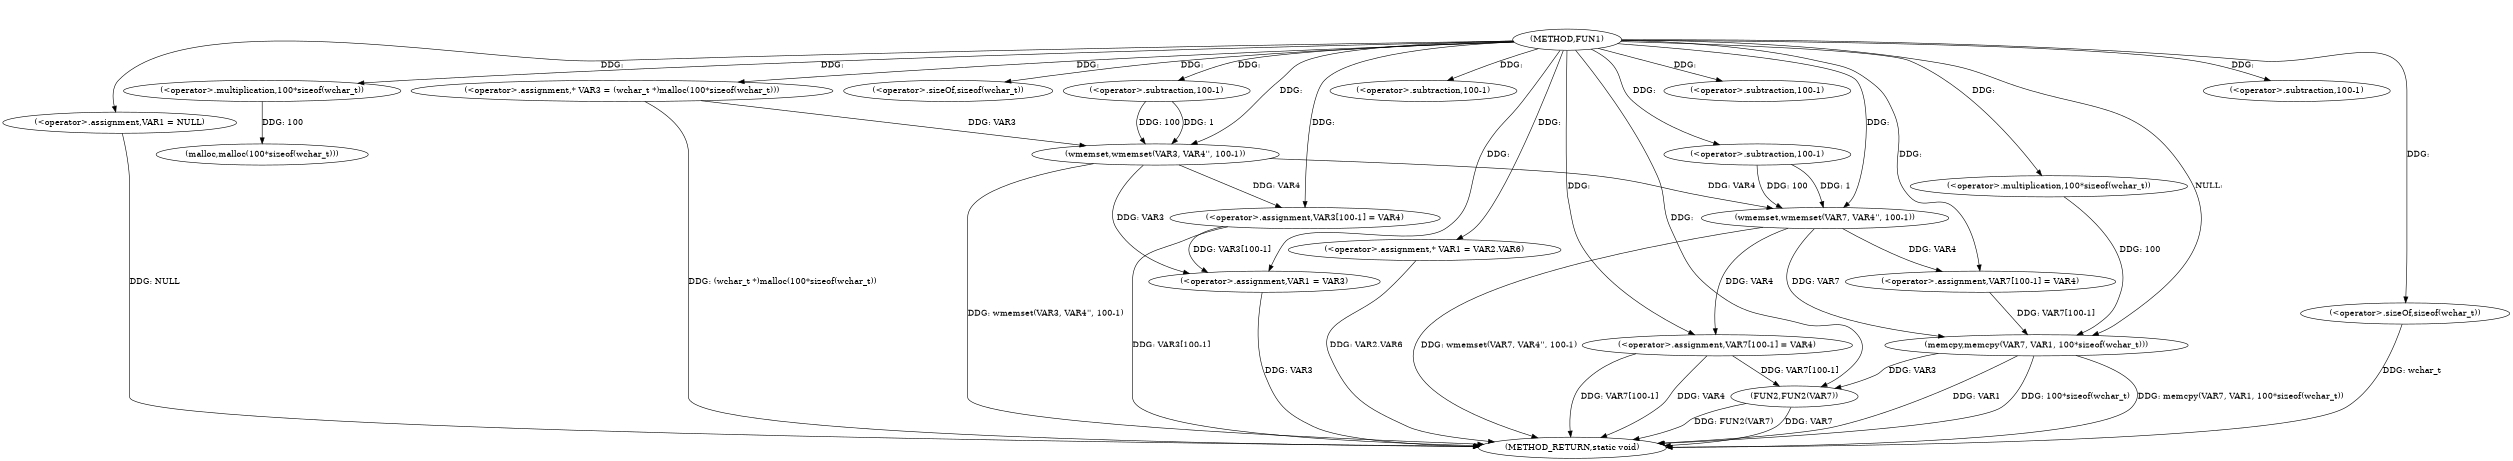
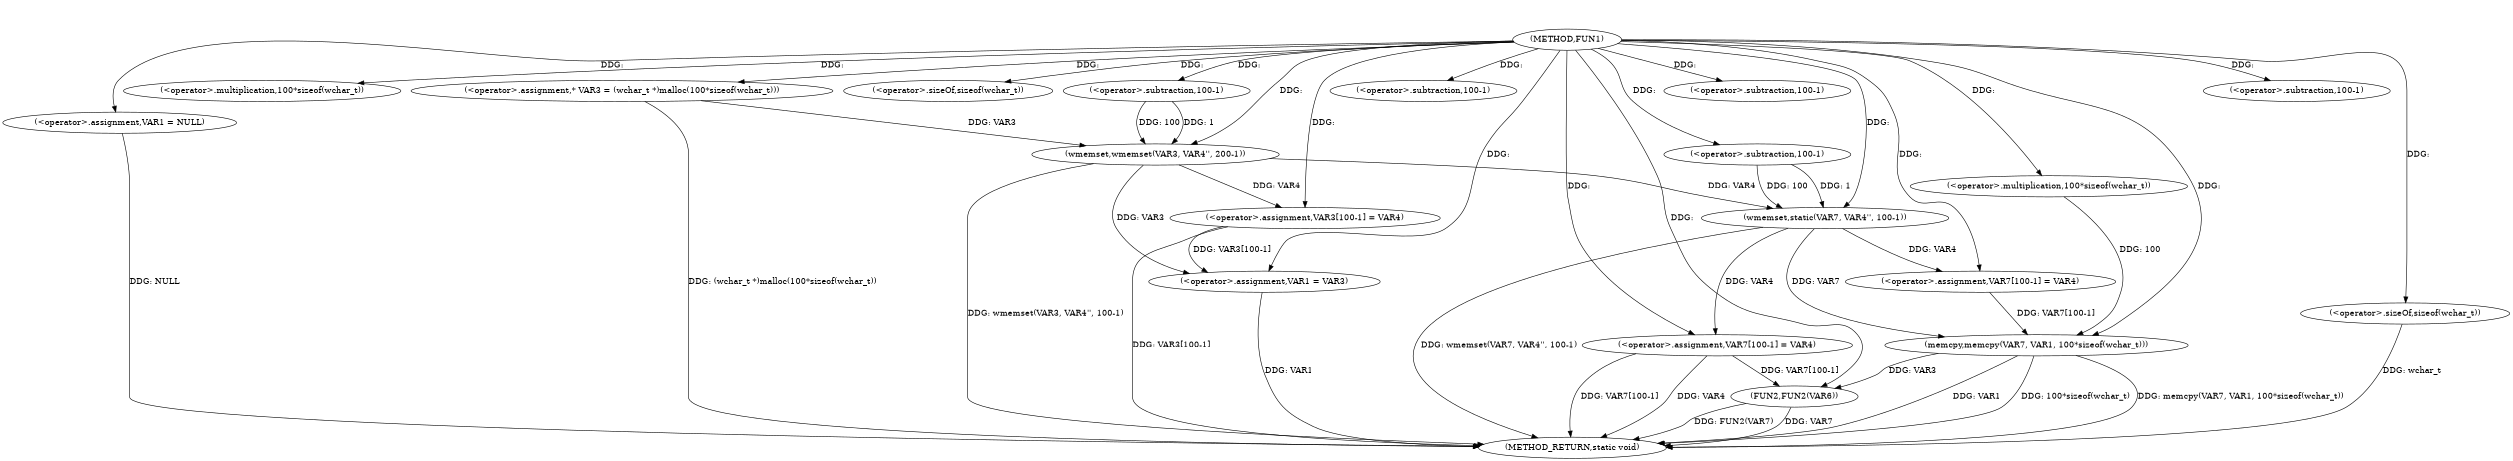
(262, 155) -> none
(1156, 155) -> (1156, 155)
(2211, 186) -> (2211, 186)
(1825, 218) -> (1825, 218)
(1425, 250) -> none
(1289, 371) -> (1289, 371)
(1794, 397) -> (1794, 397)
